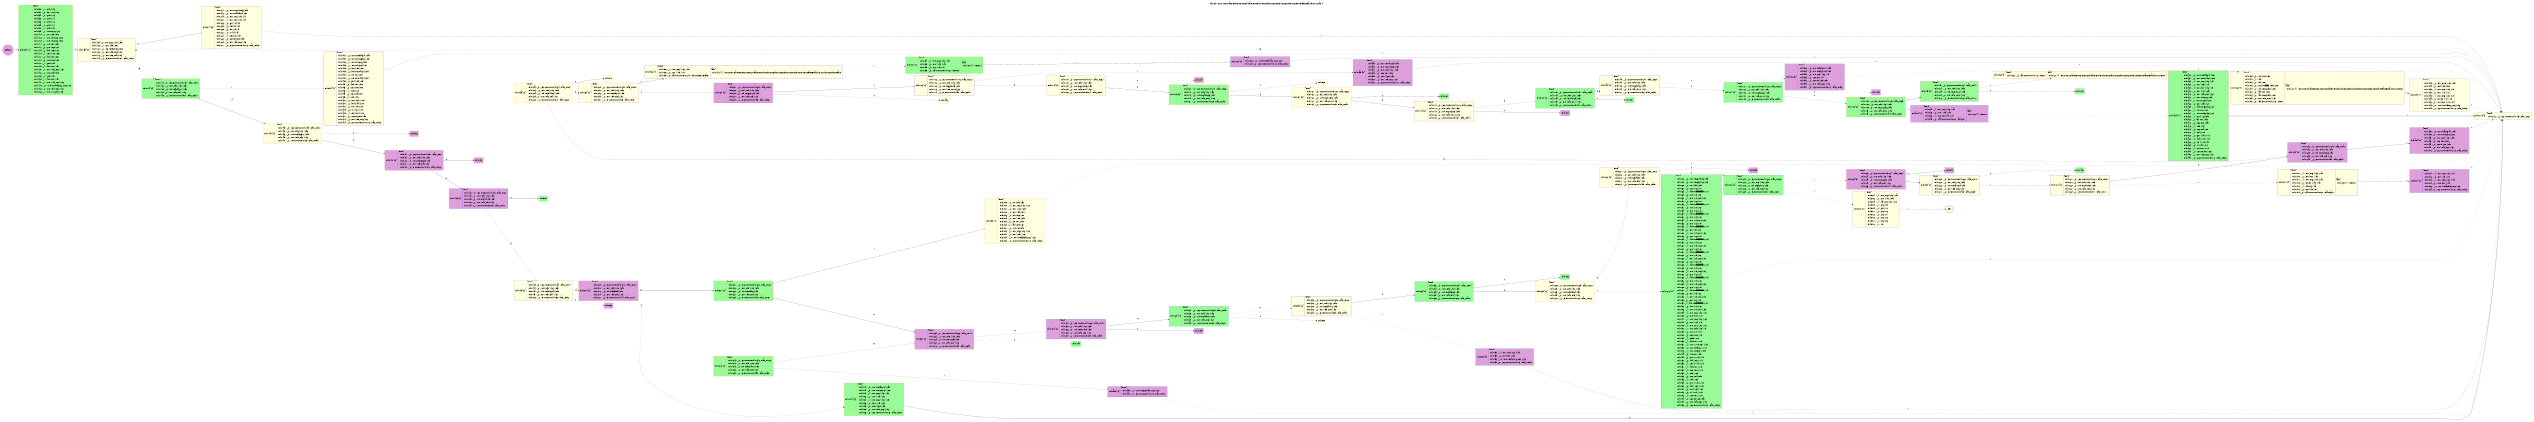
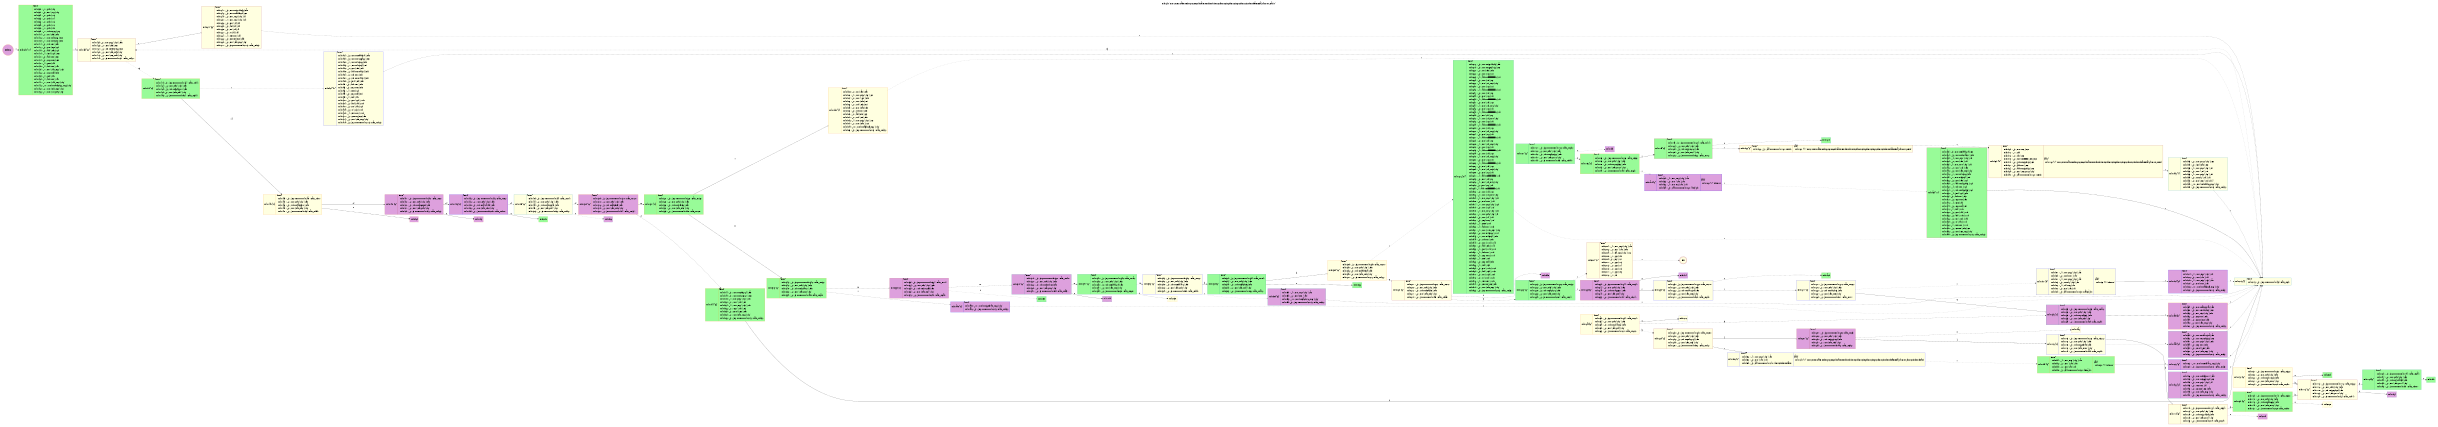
(1630, 85) -> none
(1260, 96) -> (2295, 396)
(843, 315) -> (735, 246)
